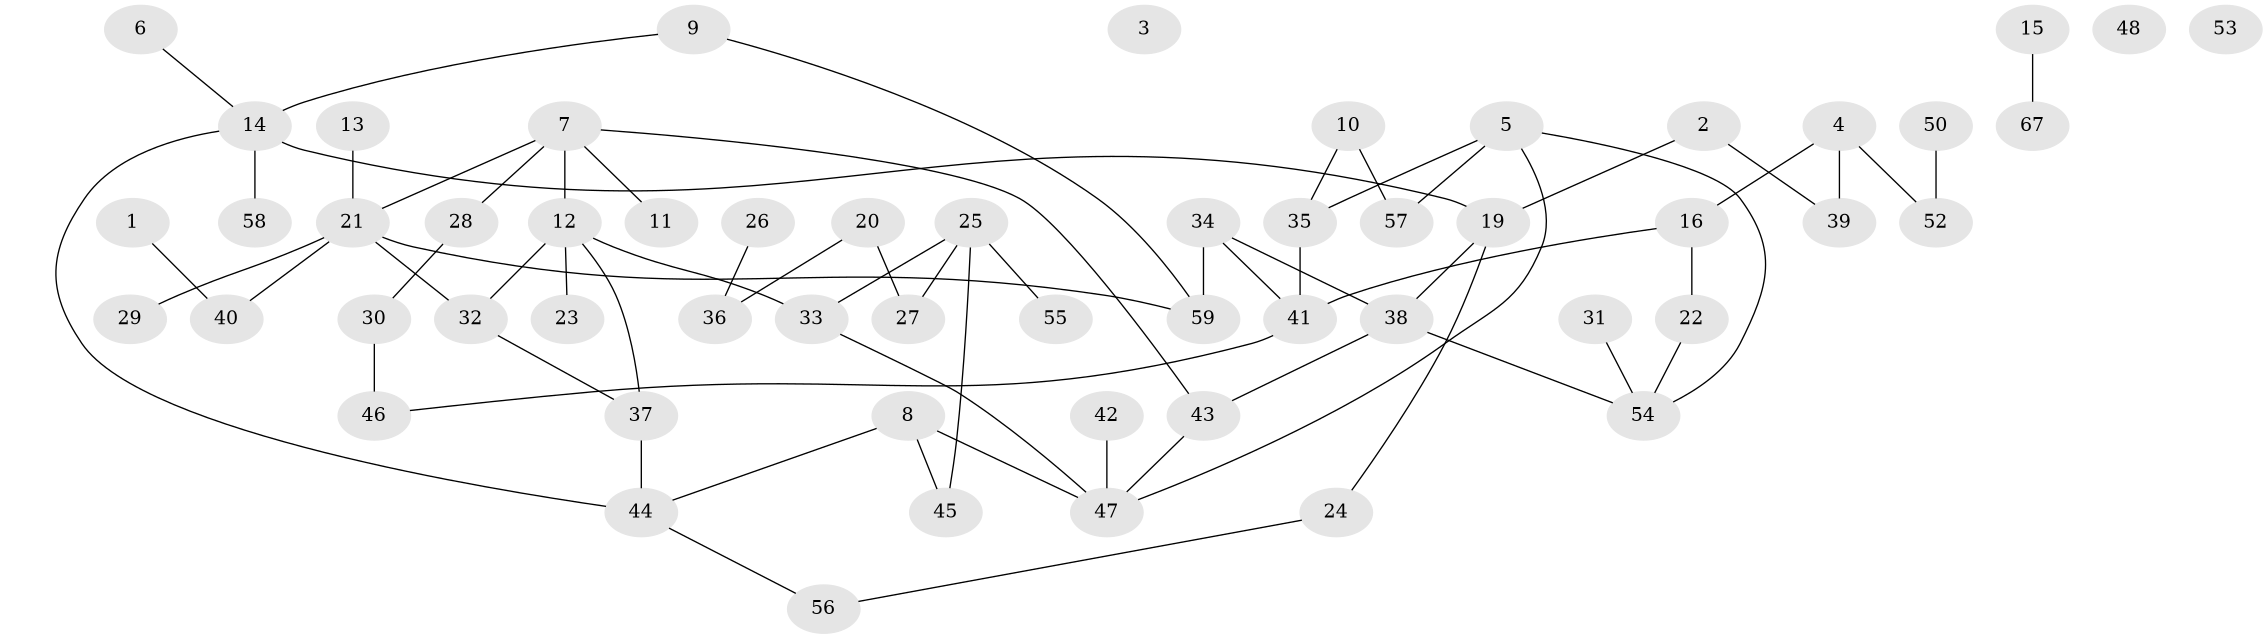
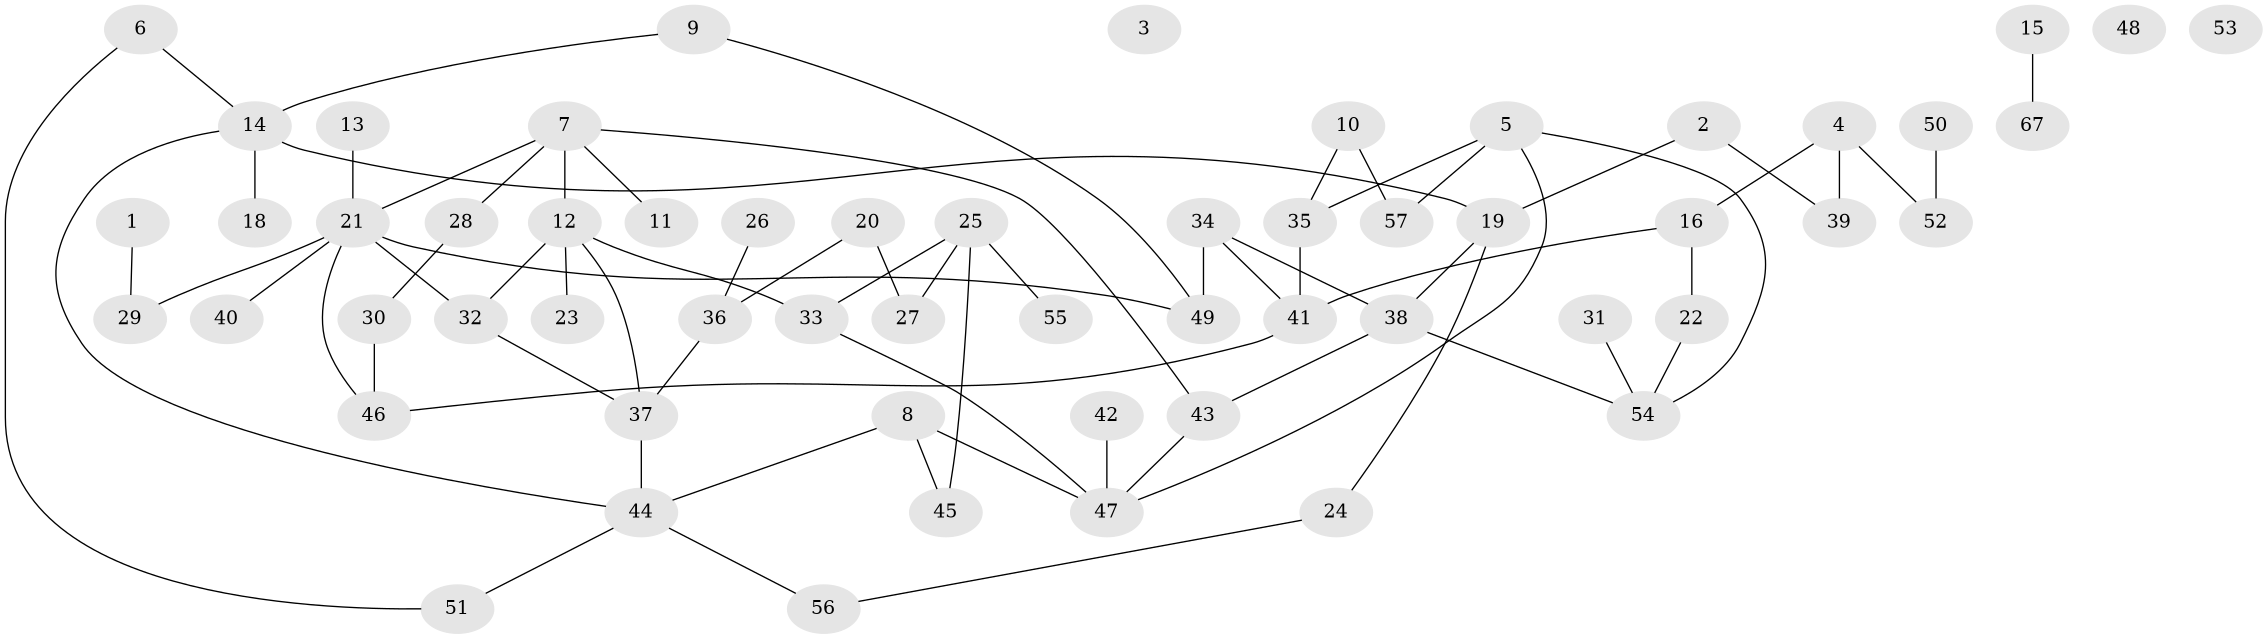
(255, 223) -> (255, 223)
(180, 271) -> (131, 271)
(1203, 319) -> (1203, 319)
none -> (323, 323)
none -> (678, 368)
none -> (458, 609)
